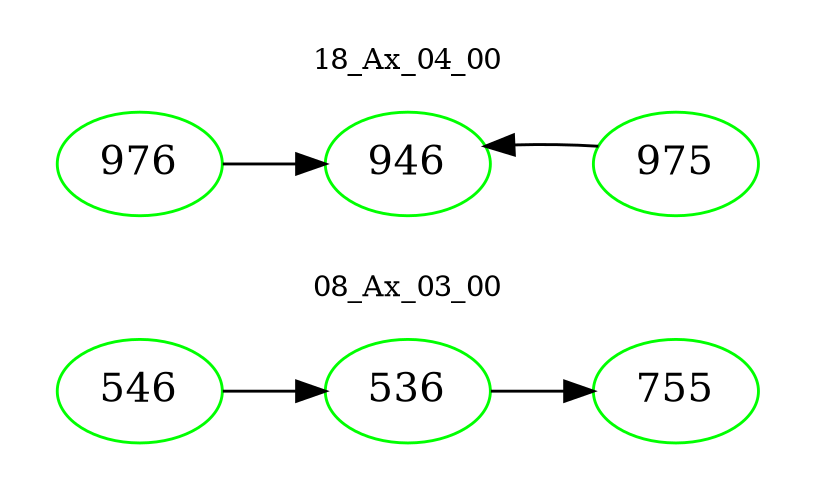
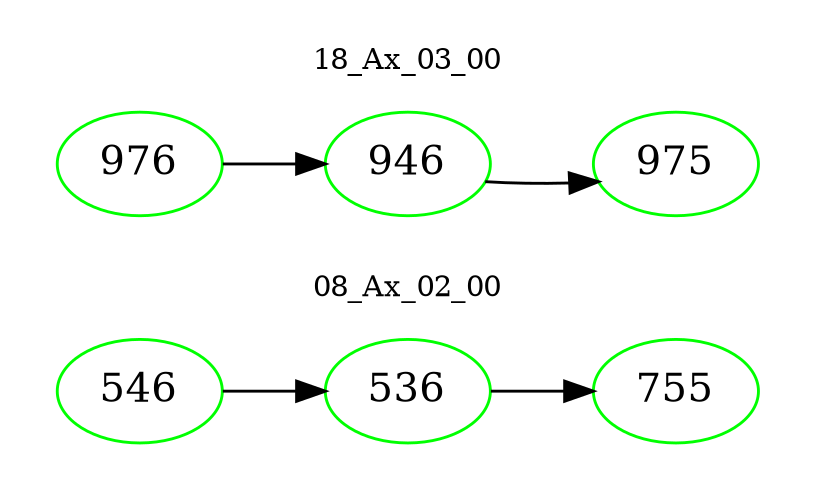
(408, 62) -> (408, 62)
(557, 145) -> (527, 183)
(408, 289) -> (408, 289)
